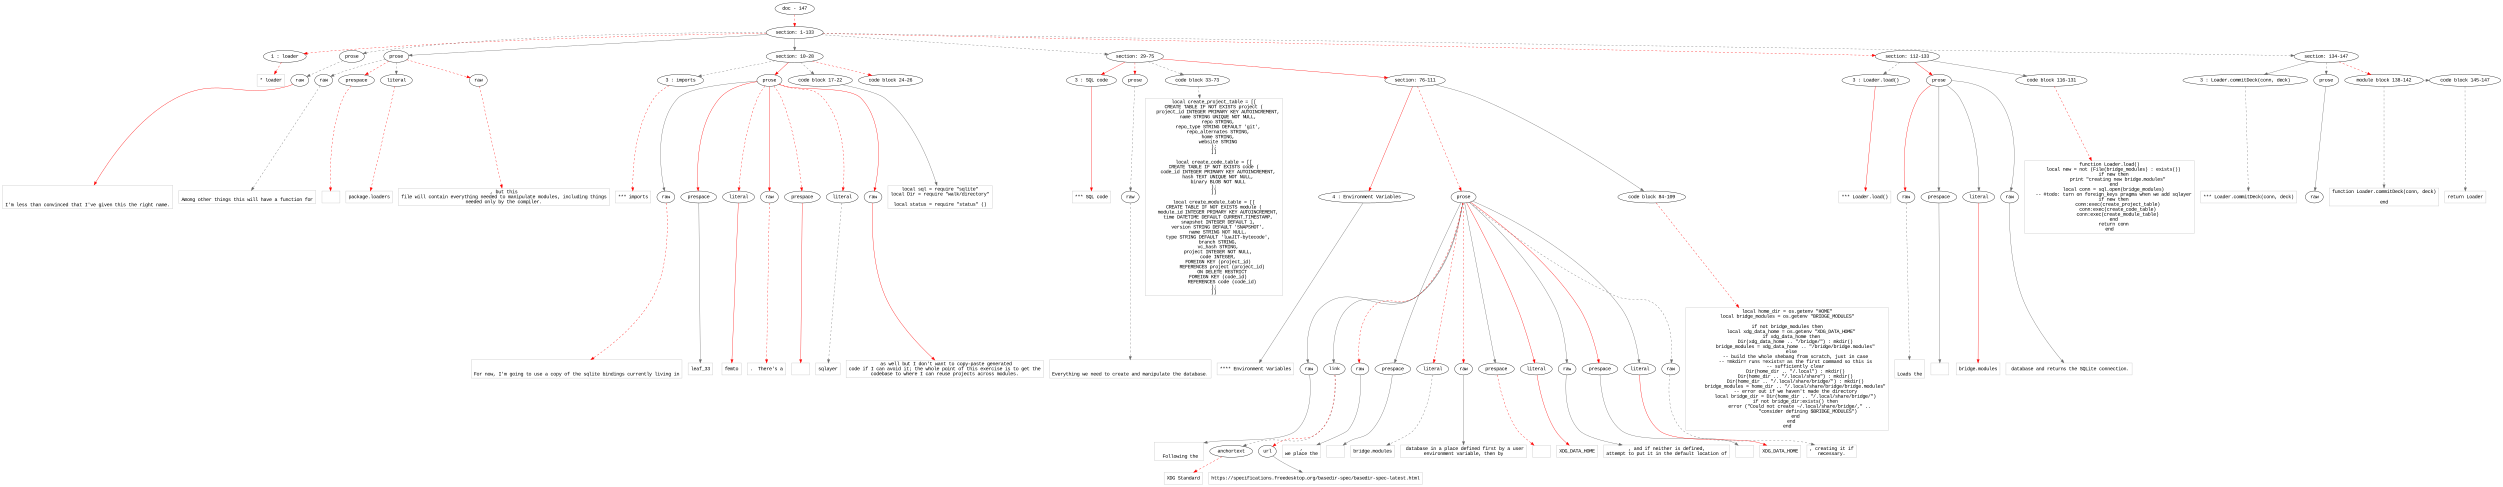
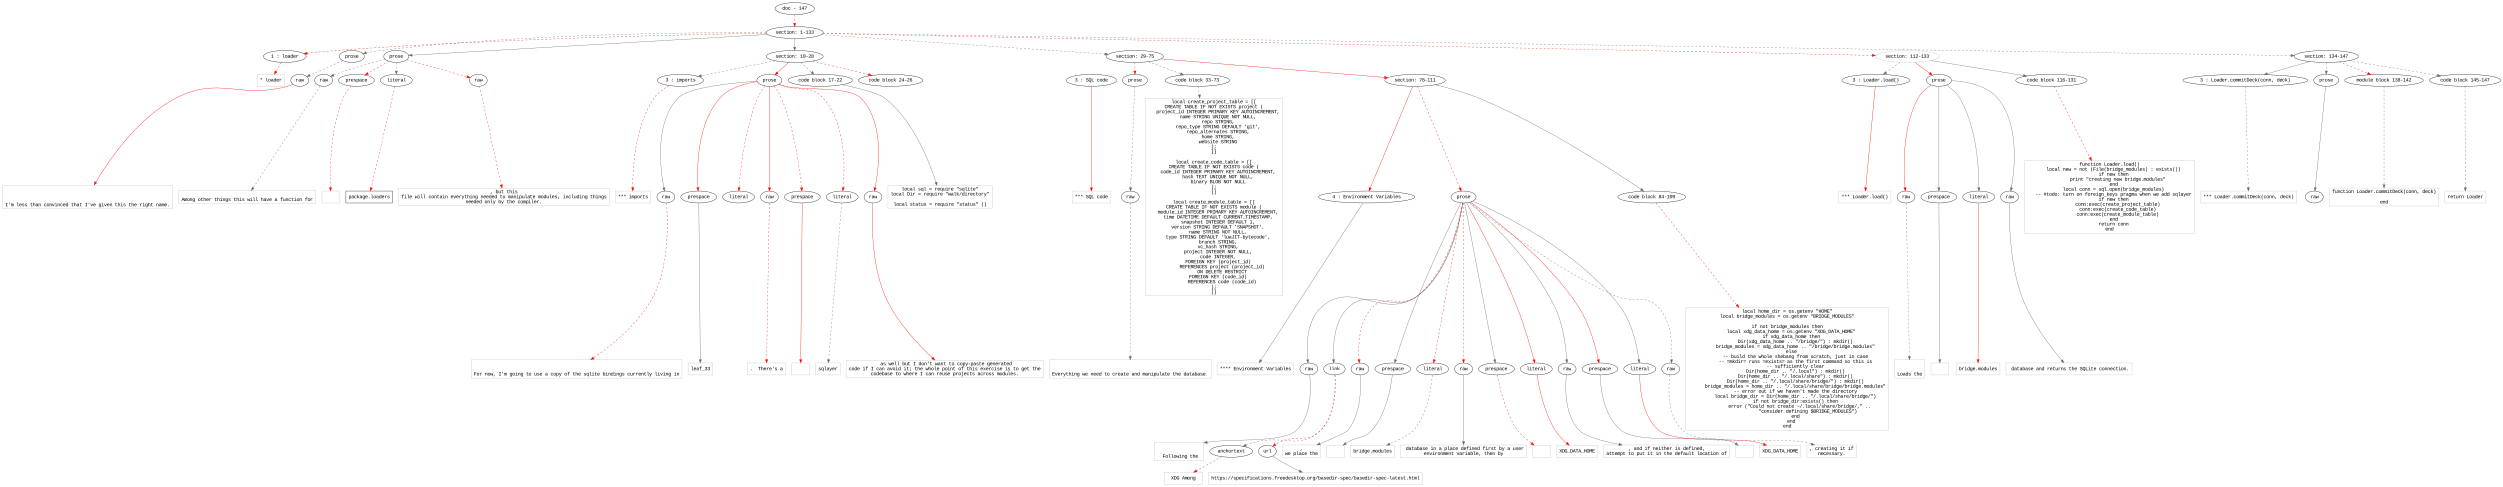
(1907, 56) -> (1907, 56)
(1115, 68) -> none
(2425, 80) -> (2393, 68)
(369, 197) -> (369, 197)
(732, 369) -> none
(1183, 478) -> (1183, 478)
